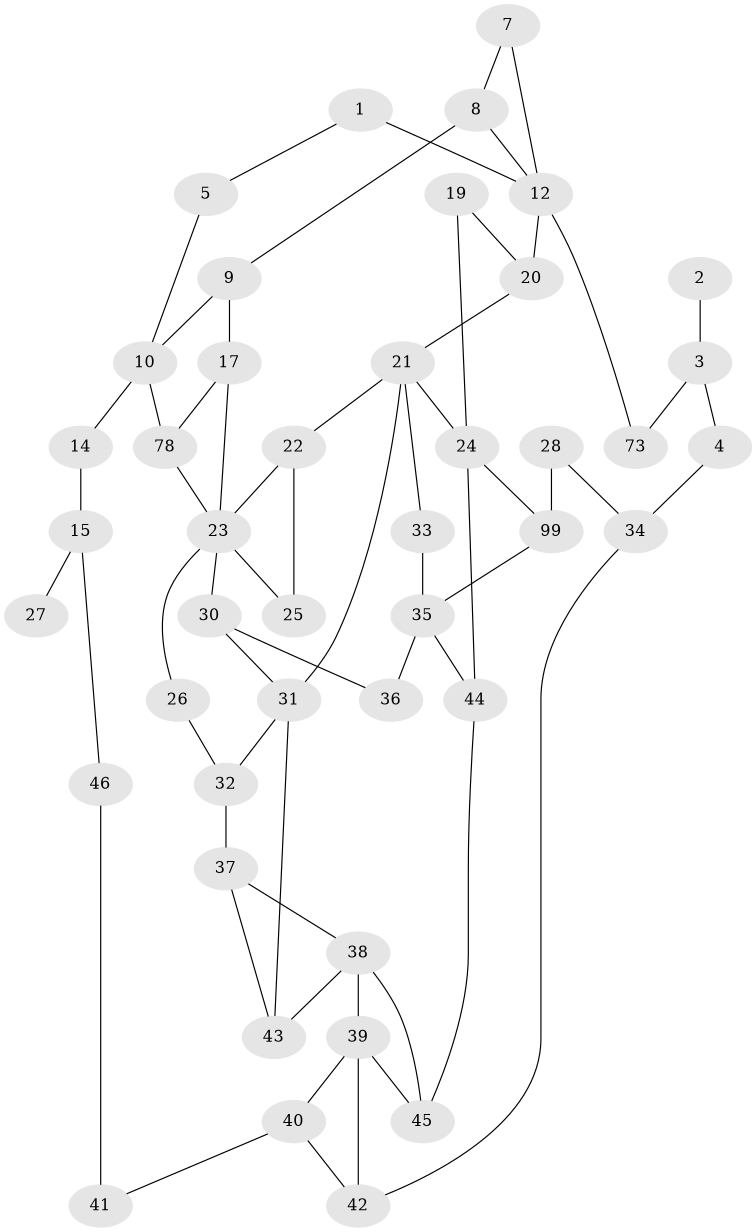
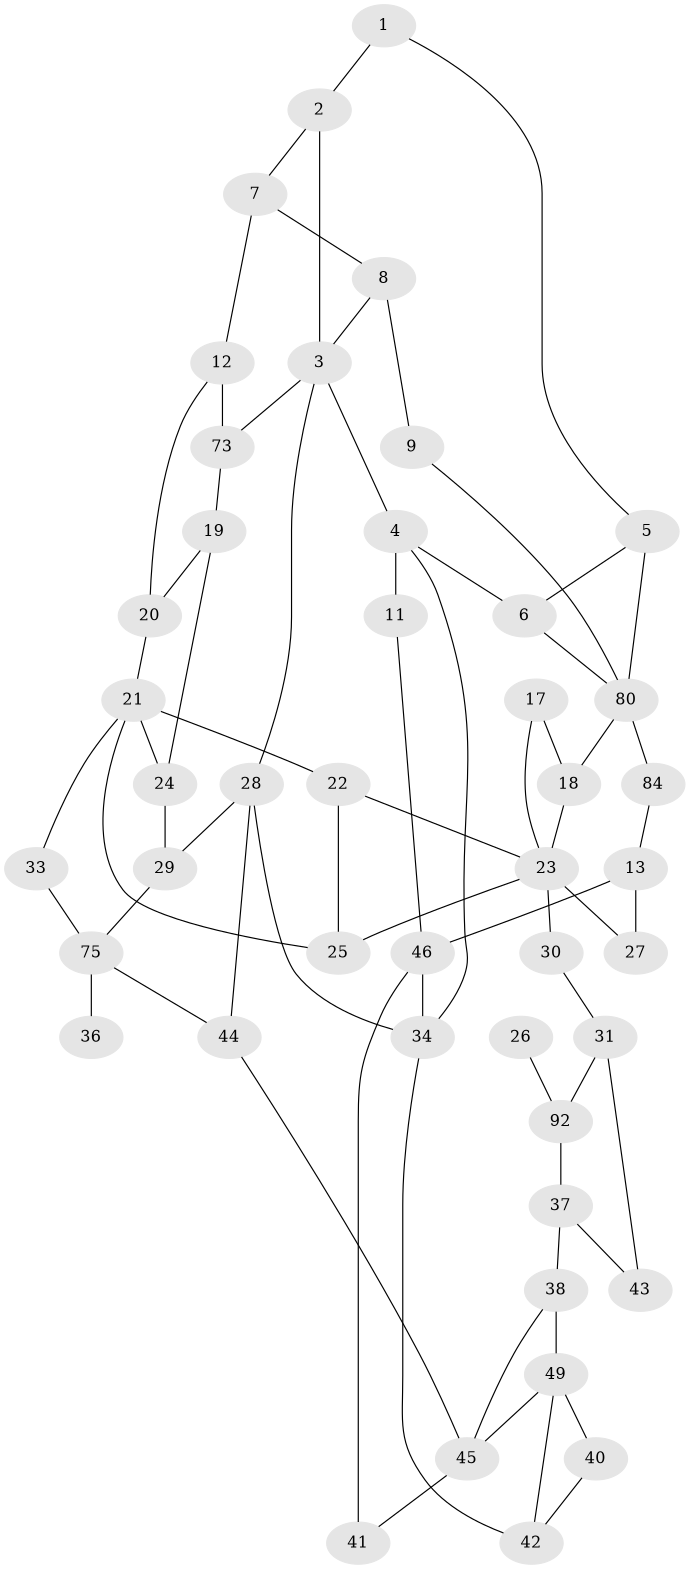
none -> (287, 152)
(451, 152) -> (352, 68)
(509, 152) -> (352, 321)
(229, 321) -> none
(145, 363) -> (626, 700)
(81, 447) -> (653, 784)
(165, 447) -> (569, 784)
none -> (218, 490)
(81, 532) -> (636, 869)
(551, 532) -> (165, 869)
(371, 539) -> (130, 896)
(471, 574) -> (241, 911)
none -> (292, 575)
(164, 609) -> (591, 911)
none -> (396, 616)
(423, 616) -> (91, 953)
none -> (525, 616)
(300, 659) -> none
(226, 784) -> (561, 1122)
(316, 995) -> none
none -> (423, 995)
(358, 1037) -> (556, 1375)
(197, 1164) -> (413, 1501)
